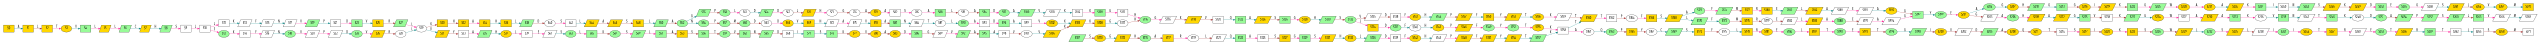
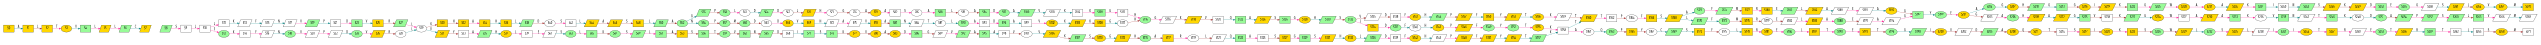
(1891, 21) -> (1891, 21)
(155, 29) -> none
(1064, 29) -> (1063, 38)
